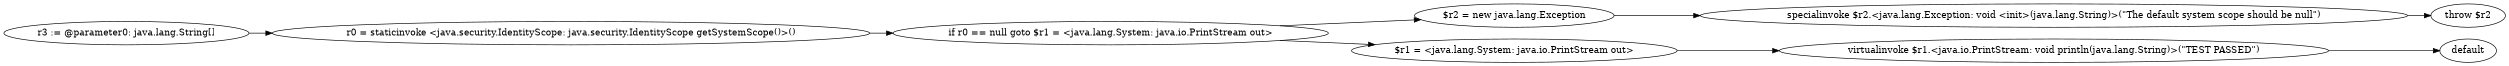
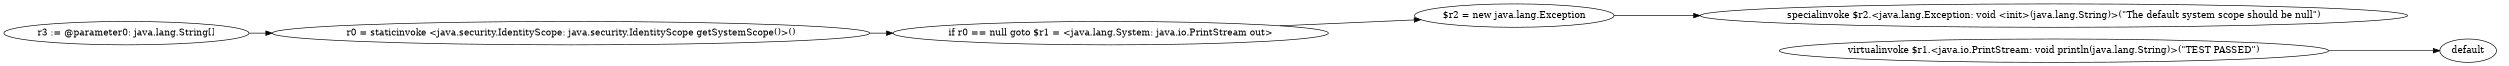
(2468, 16) -> none
(1514, 51) -> none
